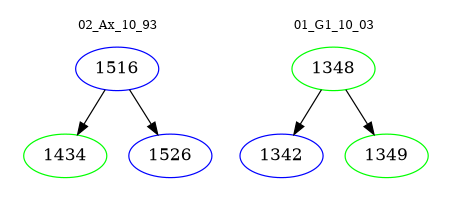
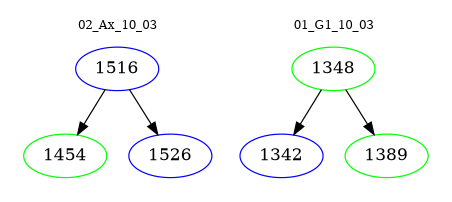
(118, 26) -> (118, 26)
(65, 156) -> (65, 156)
(387, 156) -> (387, 156)
